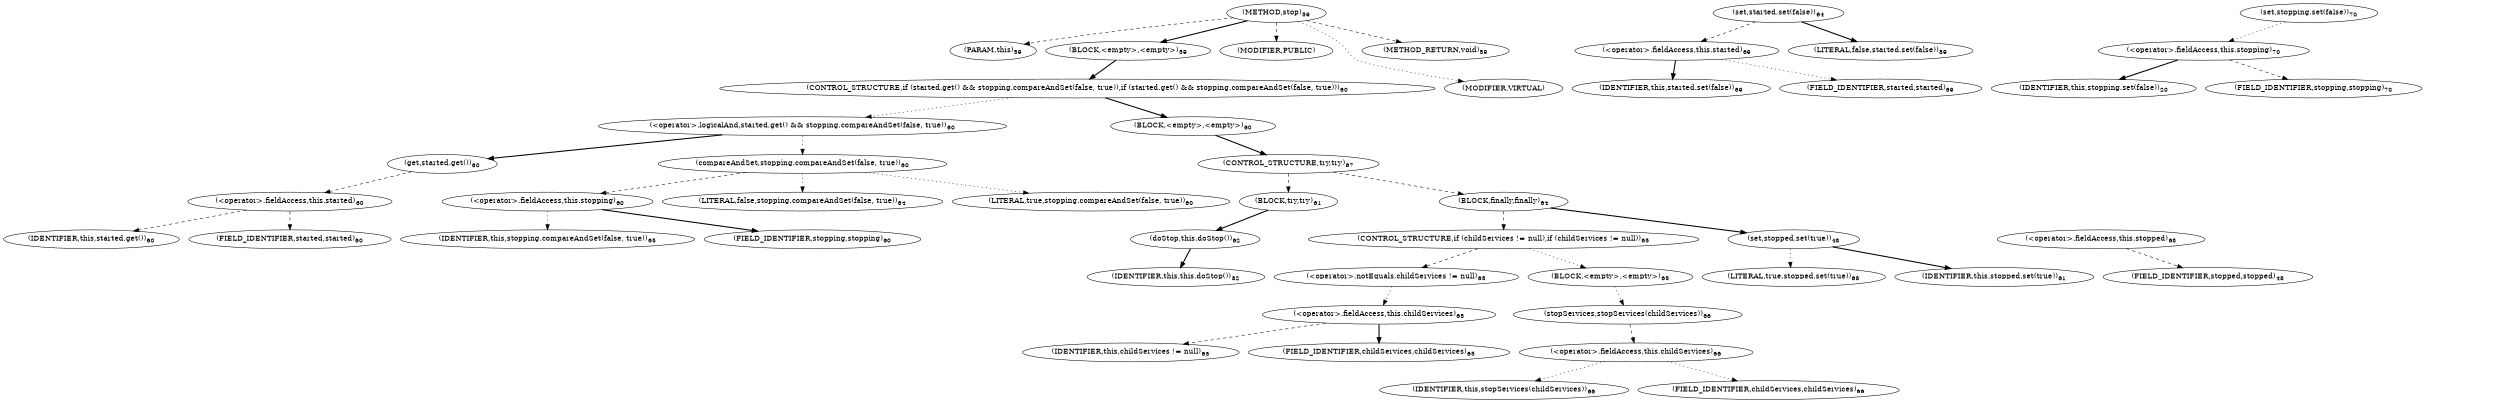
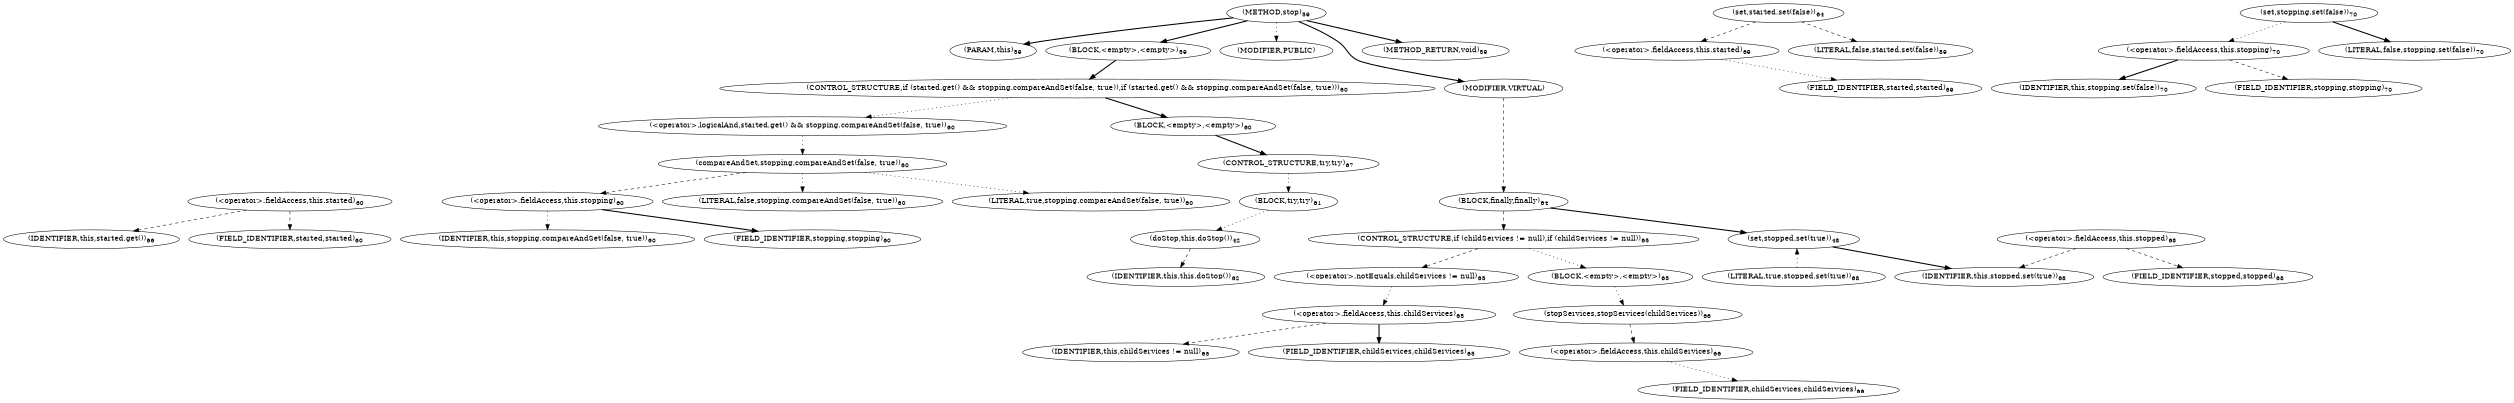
(1131, 29) -> (1131, 29)
(1276, 29) -> (1276, 29)
(1351, 31) -> (1351, 31)
(1827, 31) -> (1827, 31)
none -> (2415, 51)
(1373, 65) -> (1373, 65)
(1671, 88) -> none
(2164, 88) -> (2164, 88)
(442, 164) -> none
(1288, 180) -> (1288, 180)
(1396, 183) -> (1504, 142)
(902, 201) -> (902, 201)
(1245, 219) -> (1245, 219)
(151, 239) -> (151, 239)
(652, 239) -> (652, 239)
(1237, 239) -> (1237, 239)
(1187, 256) -> (1187, 256)
(1790, 256) -> (1797, 261)
none -> (2050, 257)
(1236, 276) -> (1236, 276)
(2062, 276) -> (2062, 276)
(2280, 276) -> (2280, 276)
(1504, 390) -> none
